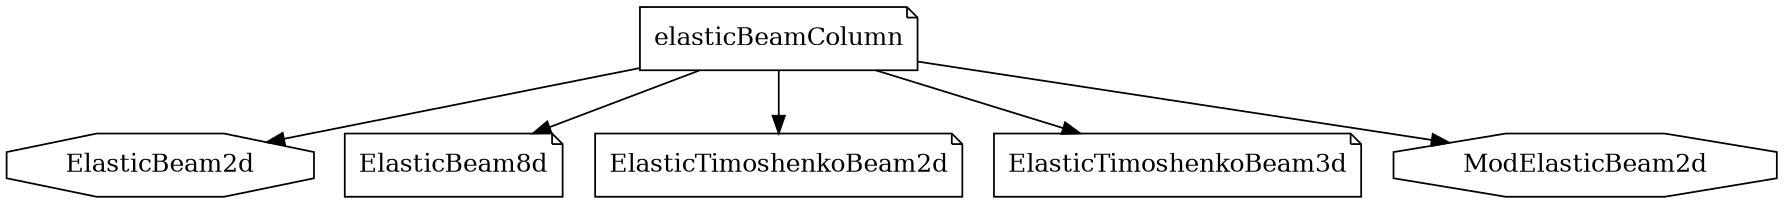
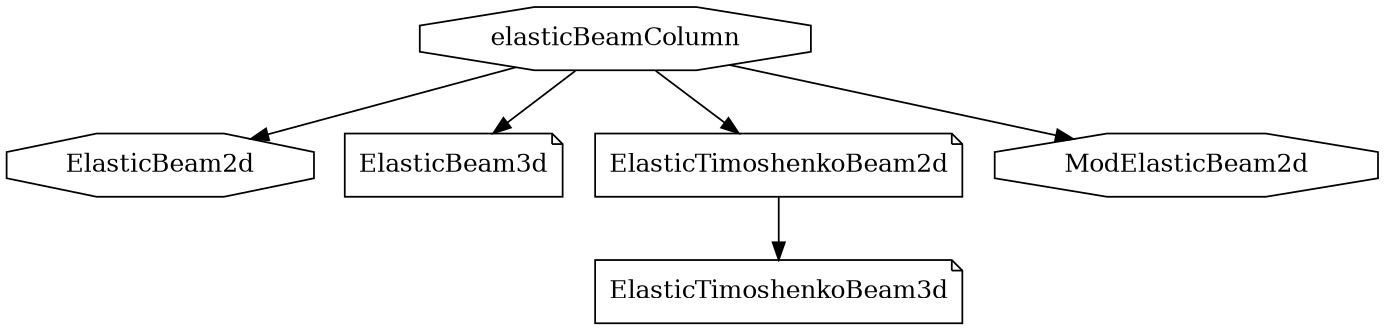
(779, 39) -> (615, 39)
(969, 99) -> (779, 220)
(454, 165) -> (454, 165)
